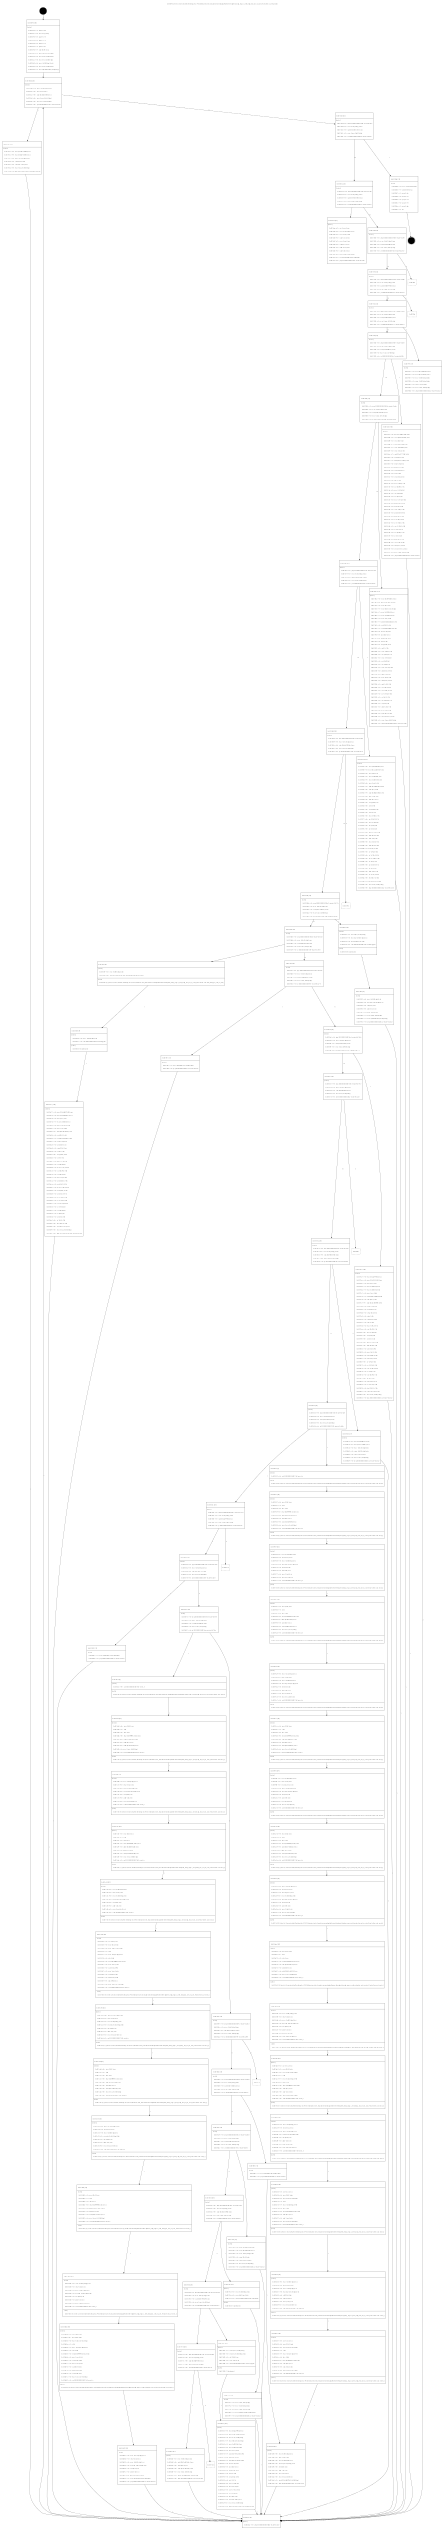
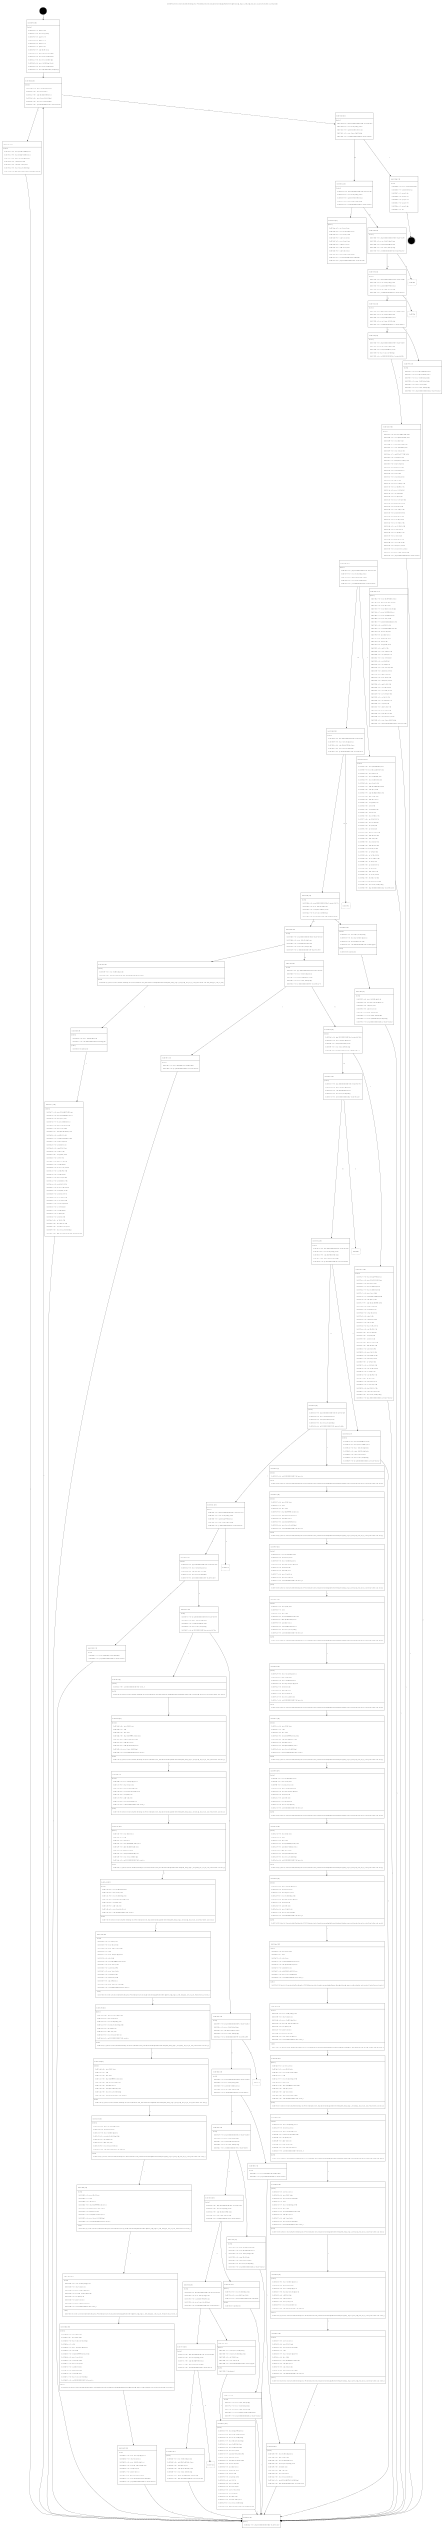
(379, 409) -> none
